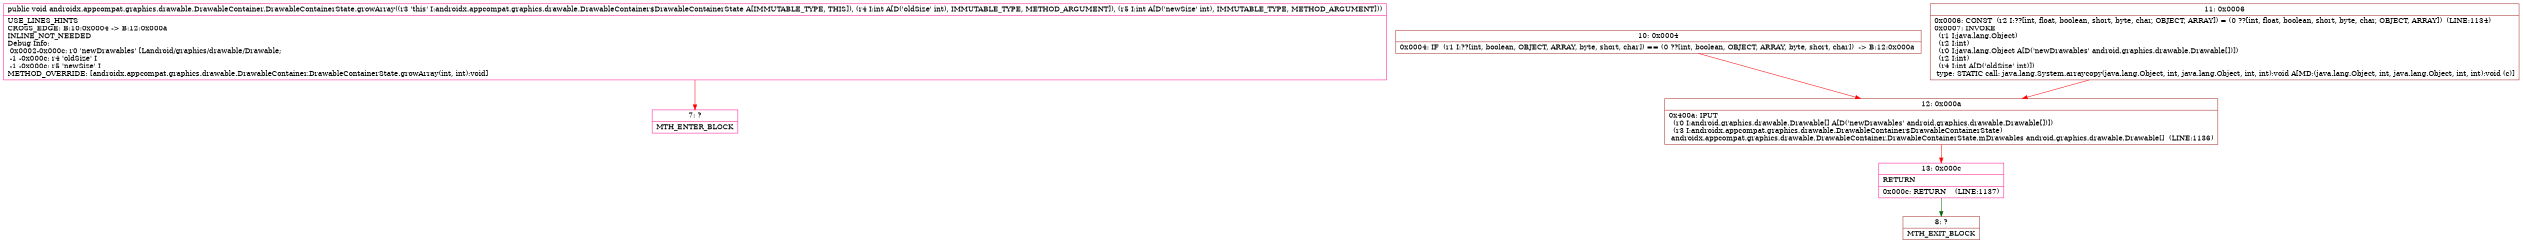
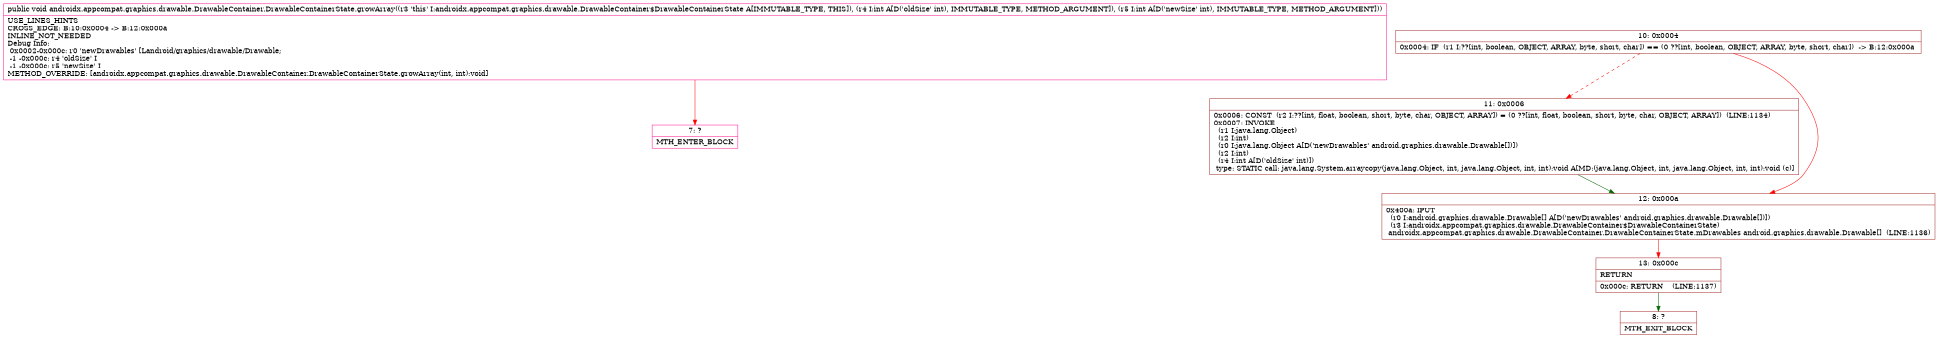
none -> (1605, 75)
(2058, 89) -> (1594, 183)
(1941, 180) -> (1658, 275)
